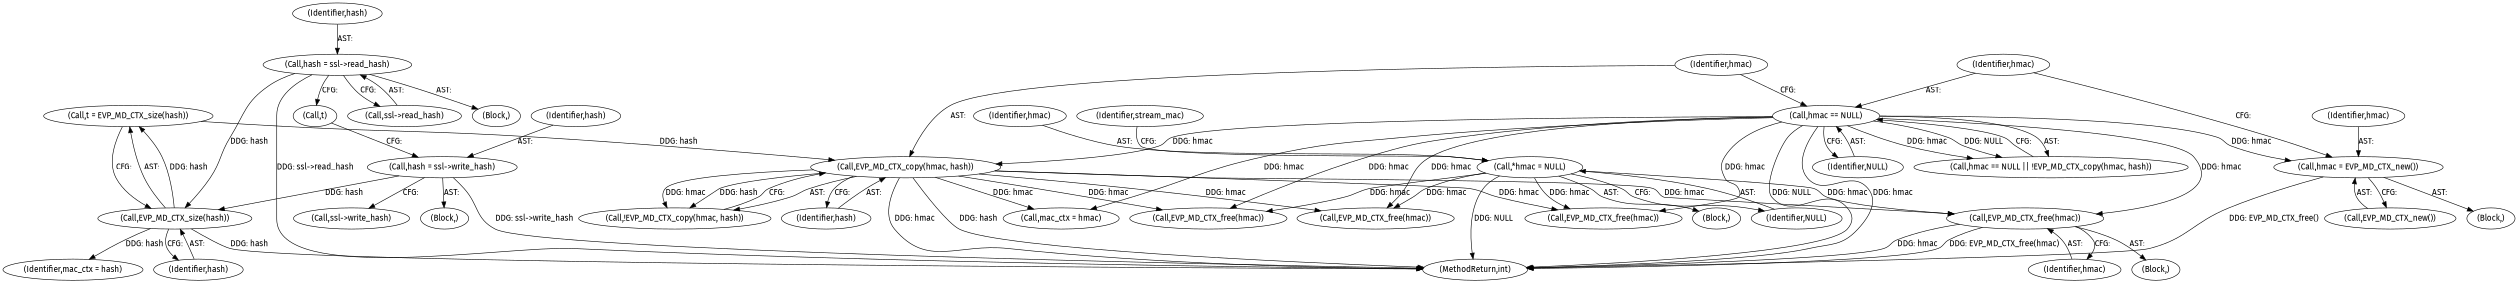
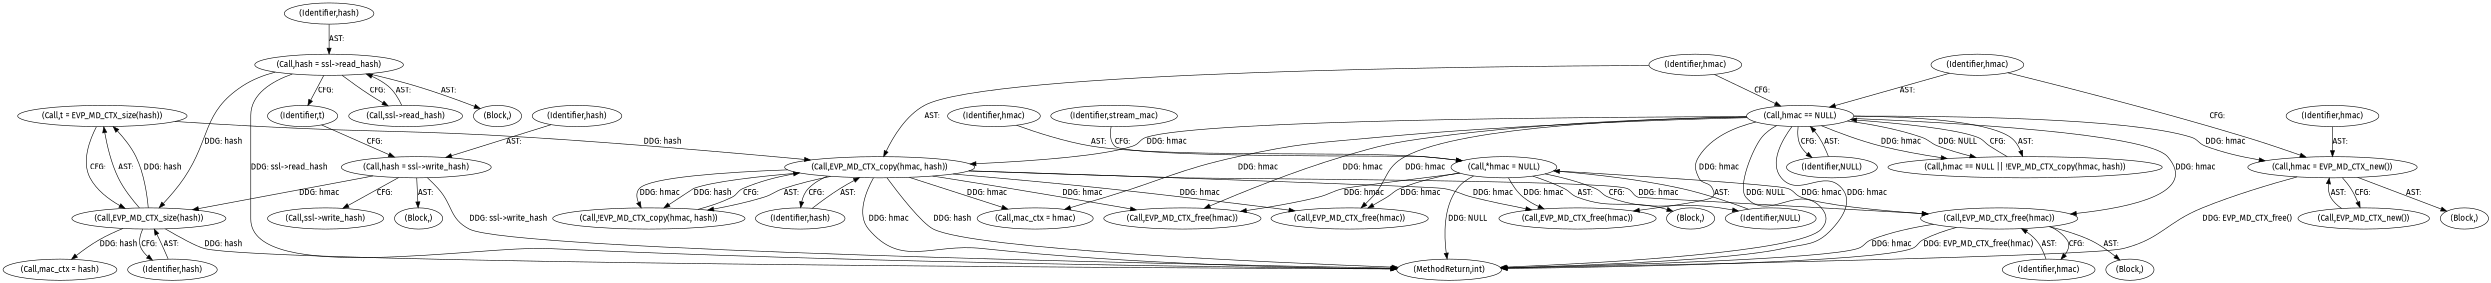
(315, 116) -> (303, 116)
(344, 193) -> (319, 193)
(73, 270) -> (60, 270)
